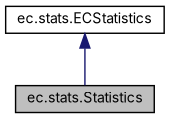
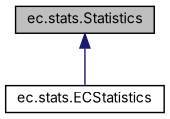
(85, 67) -> (85, 67)
